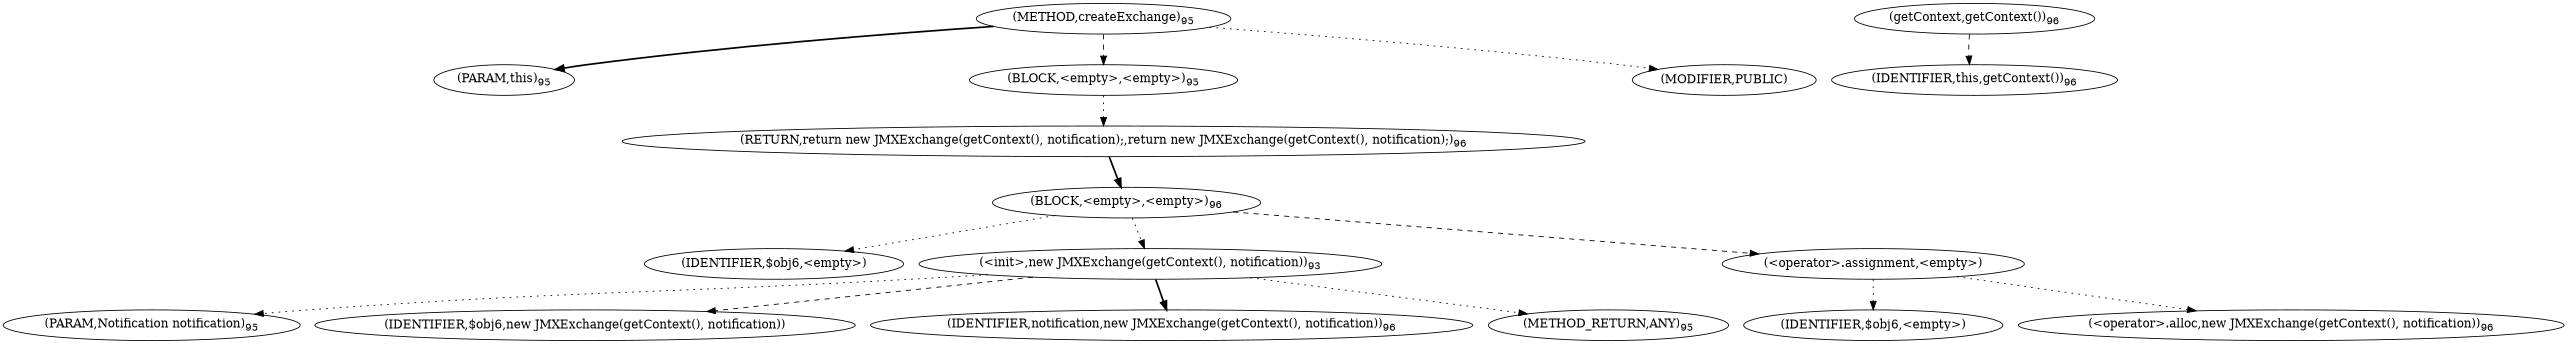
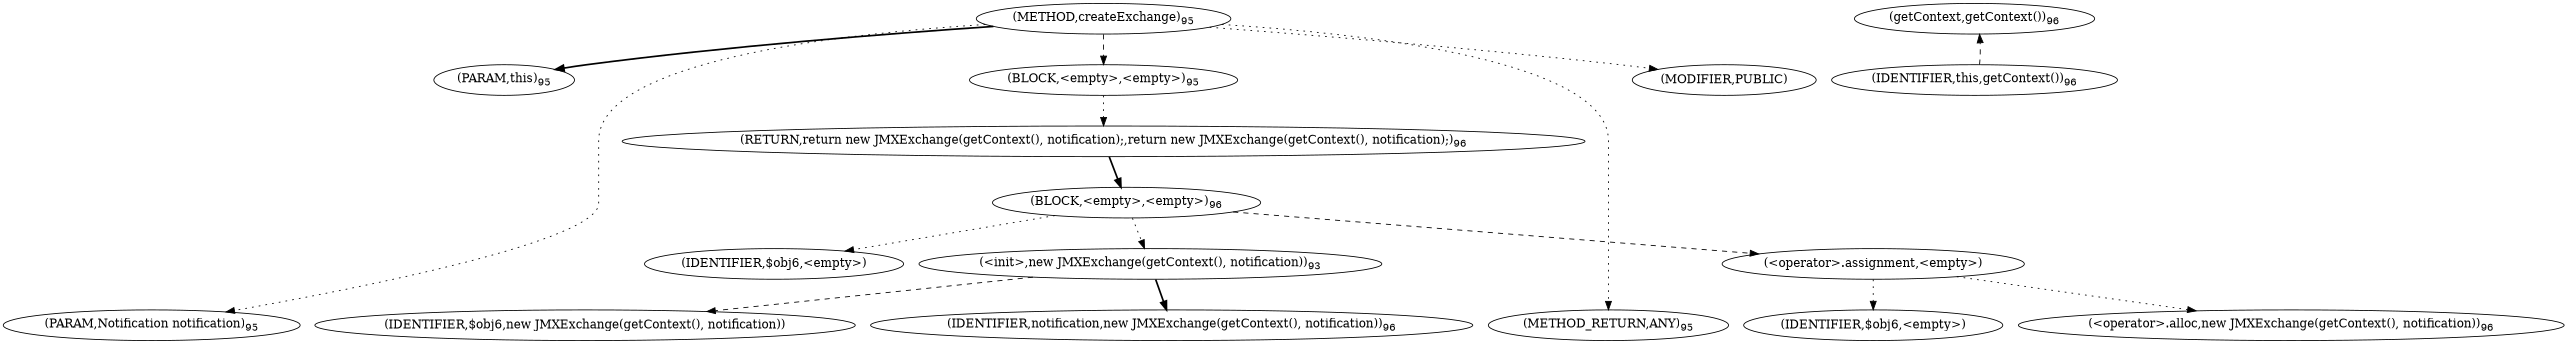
(1969, 45) -> (1980, 54)
(625, 292) -> (599, 154)
(1385, 295) -> (1509, 67)
